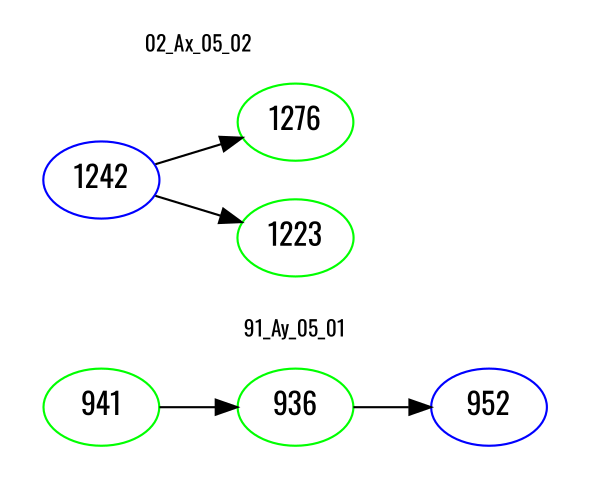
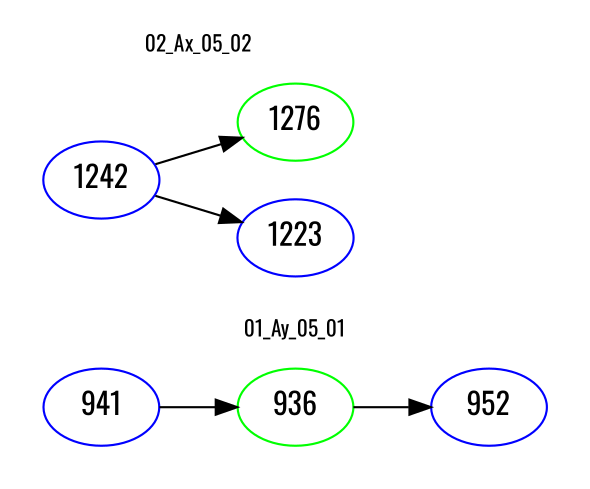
(296, 238) -> (296, 238)
(295, 331) -> (295, 331)
(101, 407) -> (101, 407)
